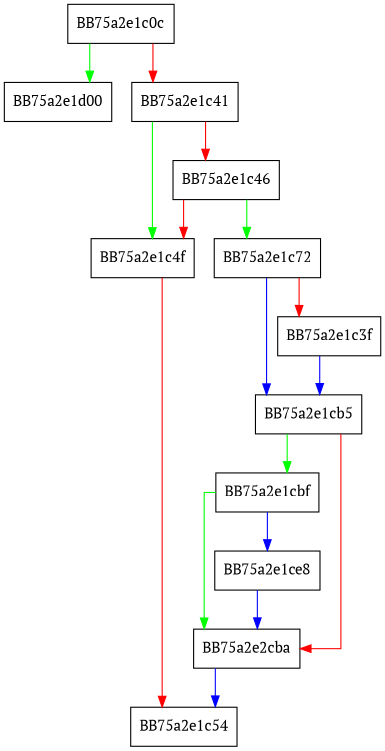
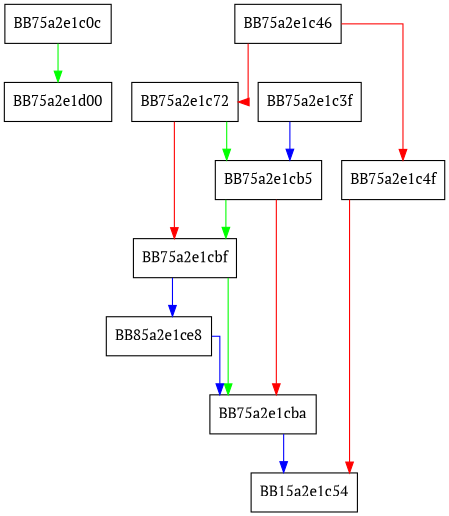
(185, 102) -> none
(247, 214) -> (248, 73)
(299, 292) -> (174, 175)
(267, 331) -> (227, 135)
(267, 571) -> (159, 336)
(247, 649) -> (263, 414)
(184, 727) -> (304, 492)
